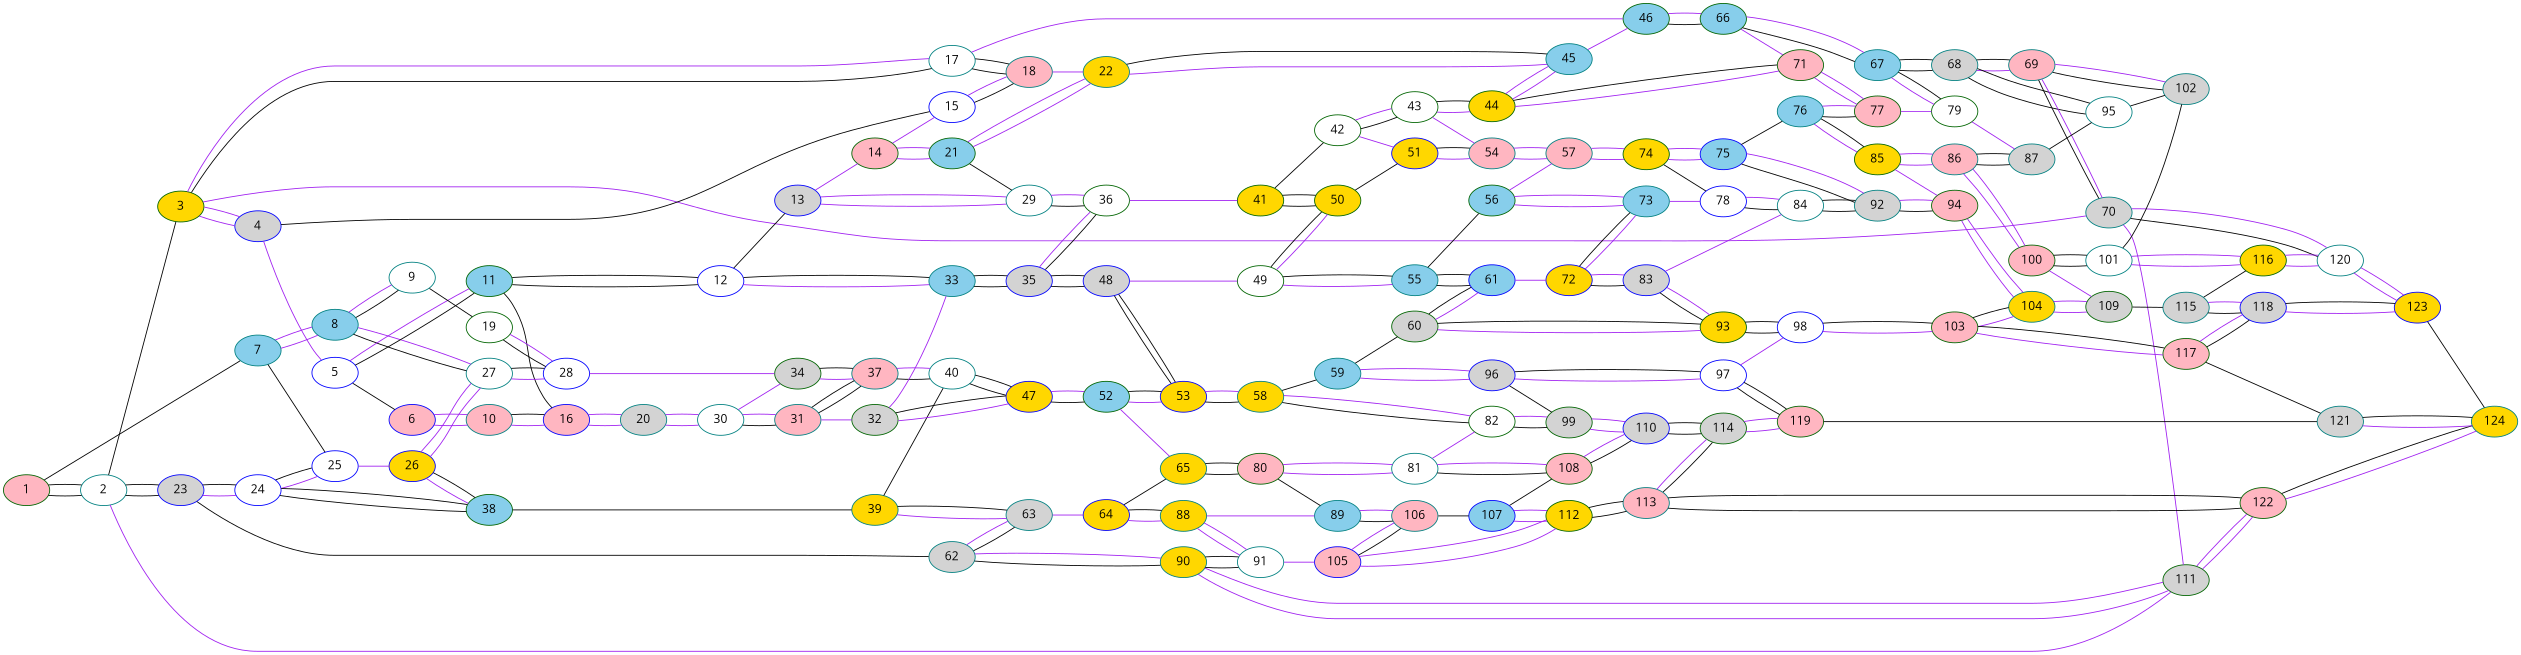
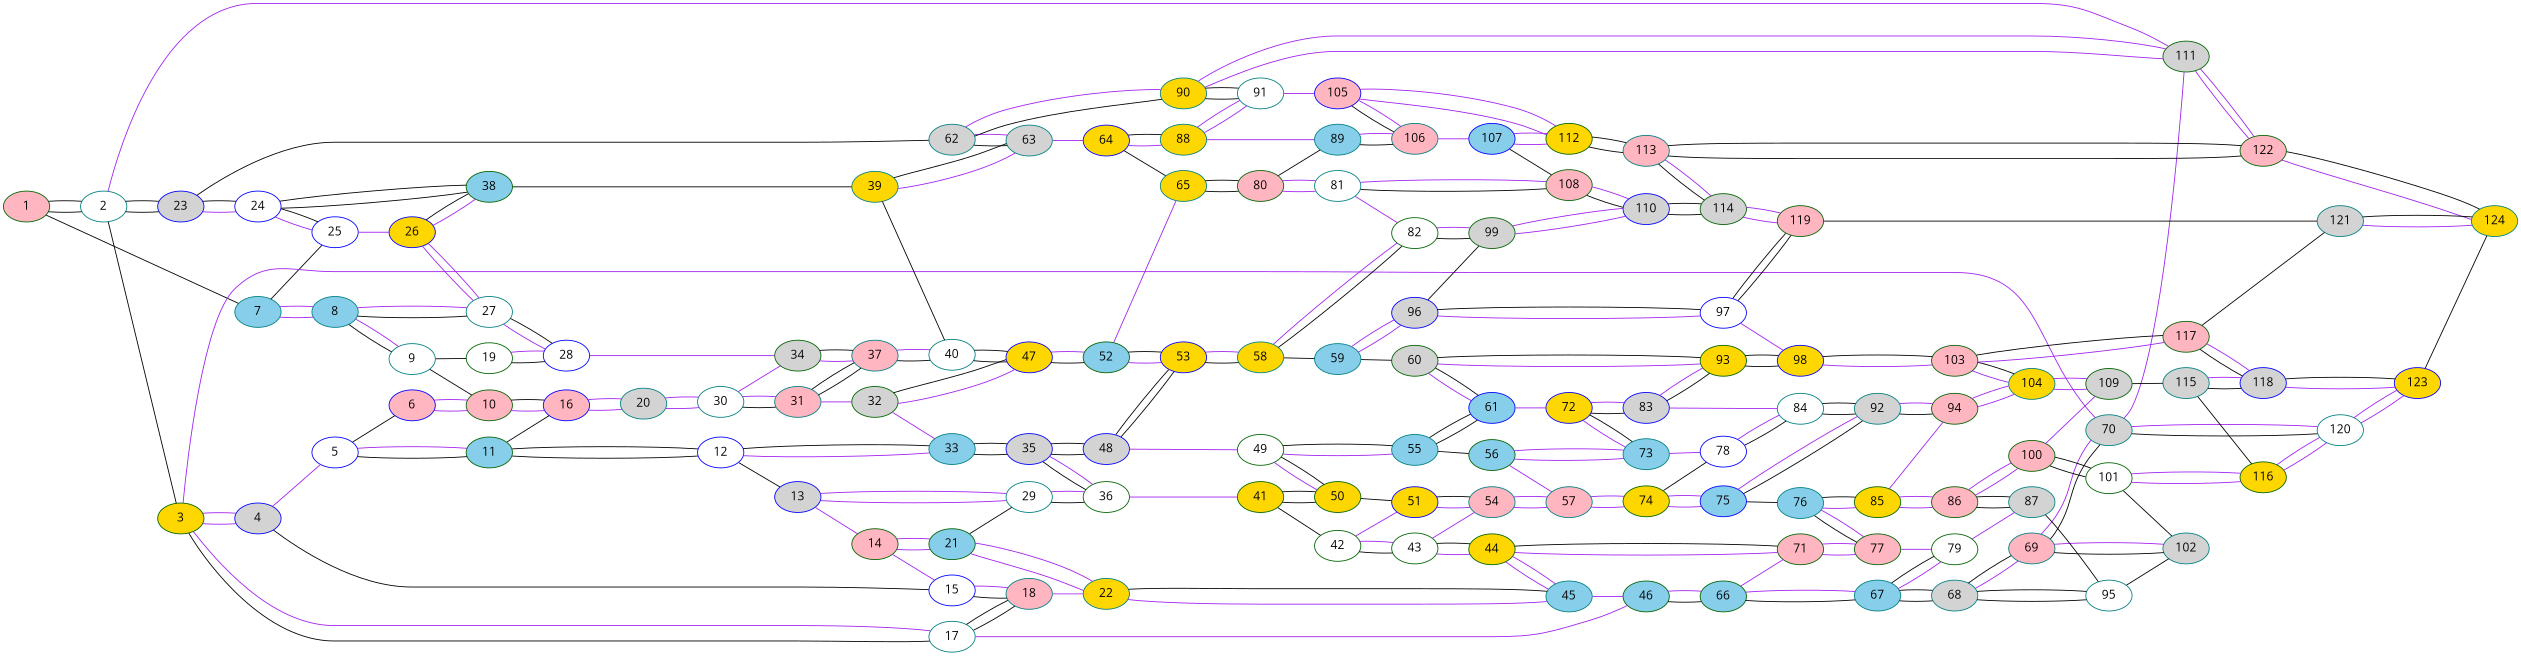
(1955, 159) -> (1955, 502)
(2109, 261) -> (2109, 478)
(1800, 327) -> (1800, 361)
none -> (451, 382)
(489, 420) -> (489, 405)
(1454, 516) -> (1454, 139)
